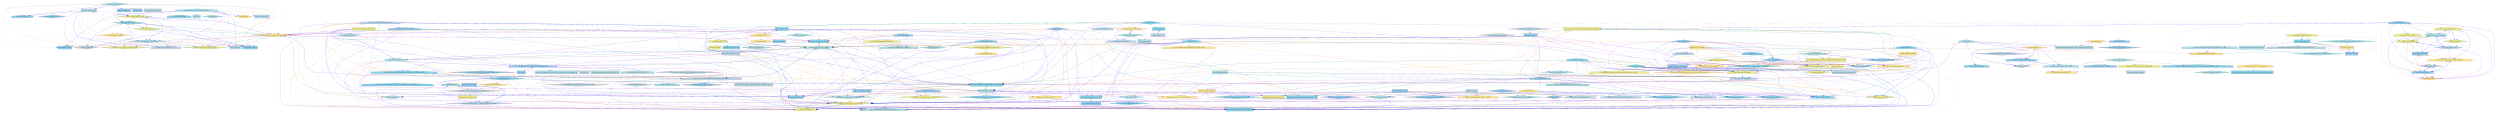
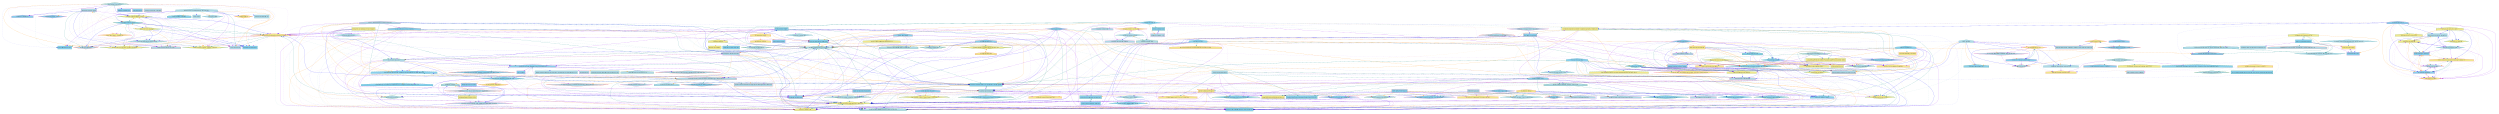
(1145, 41) -> (1147, 41)
(2206, 54) -> (2207, 54)
